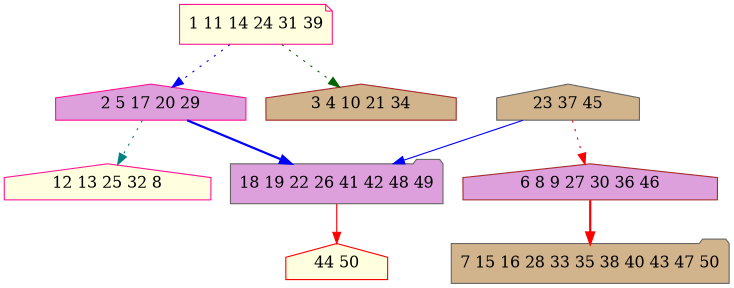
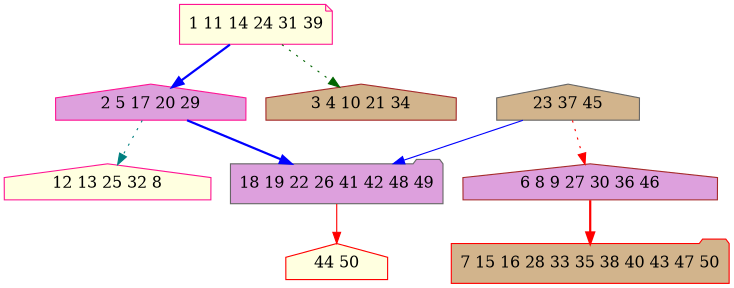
(206, 63) -> (206, 63)
(590, 263) -> (590, 263)
